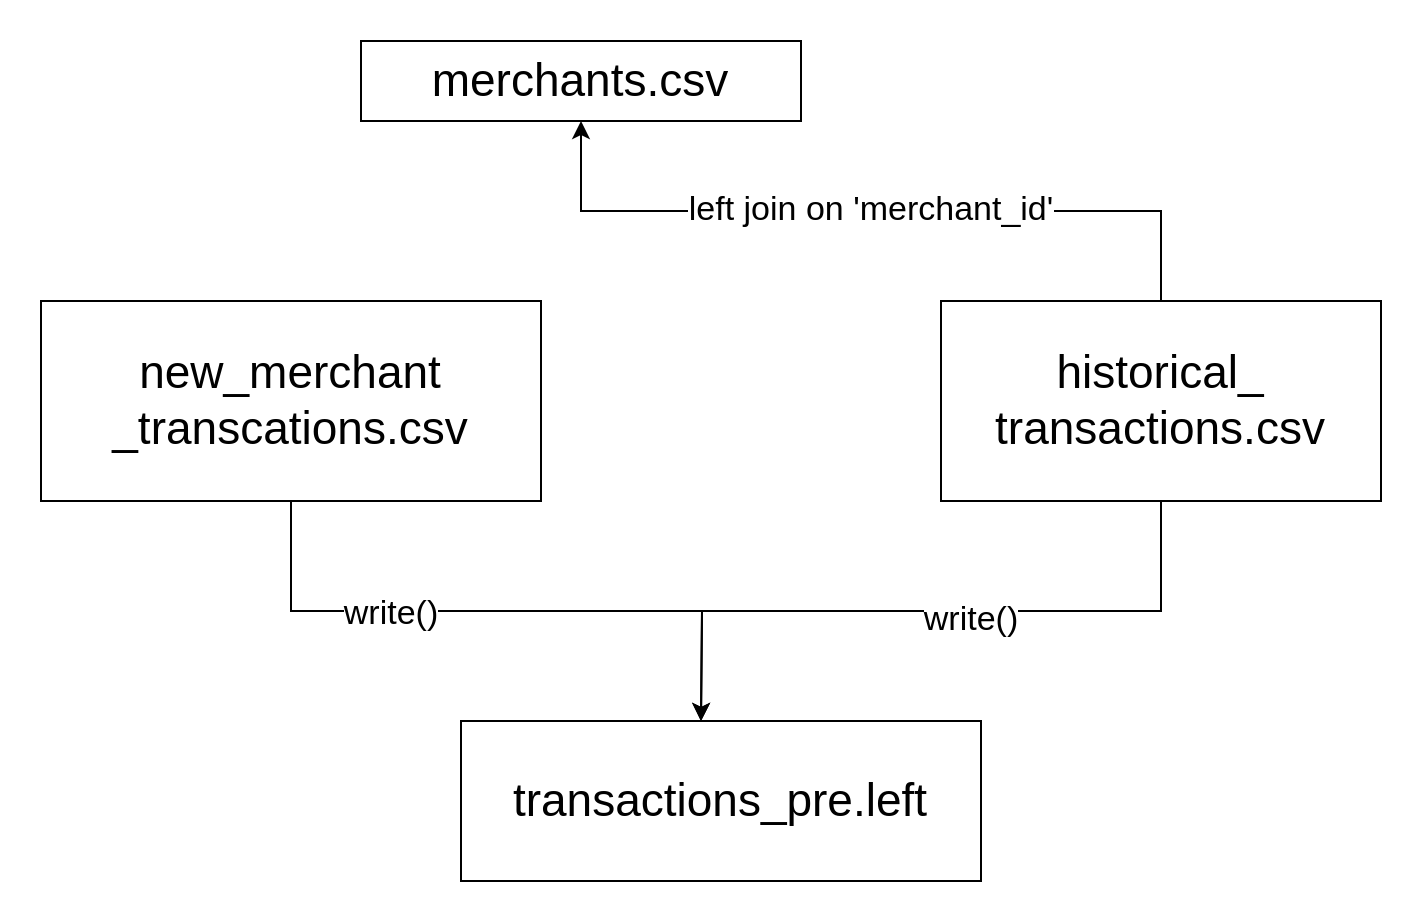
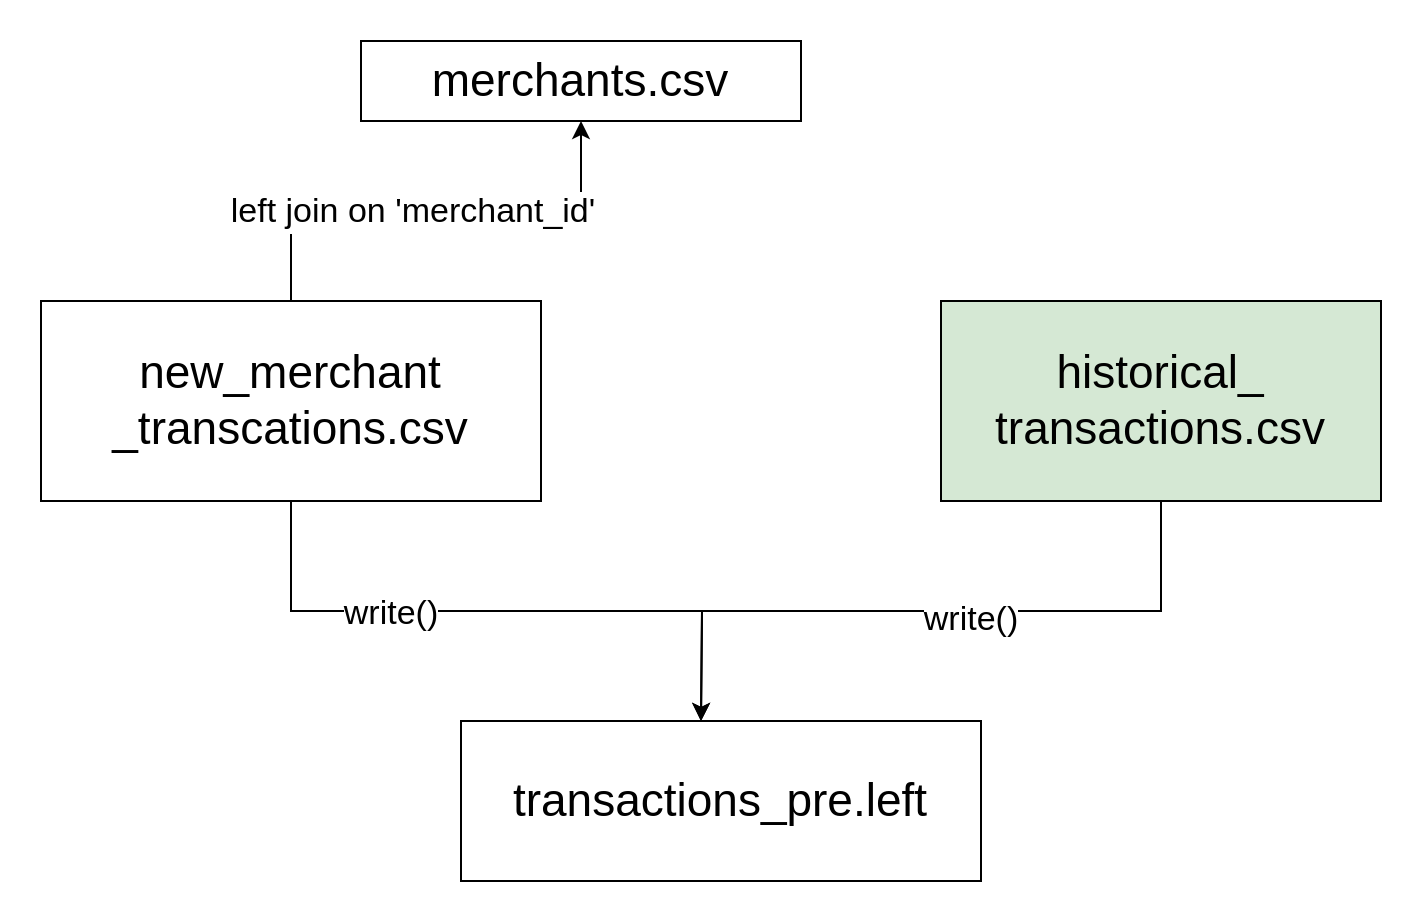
(1136, 211) -> none
none -> (291, 233)
(1161, 401) -> (1161, 401)
